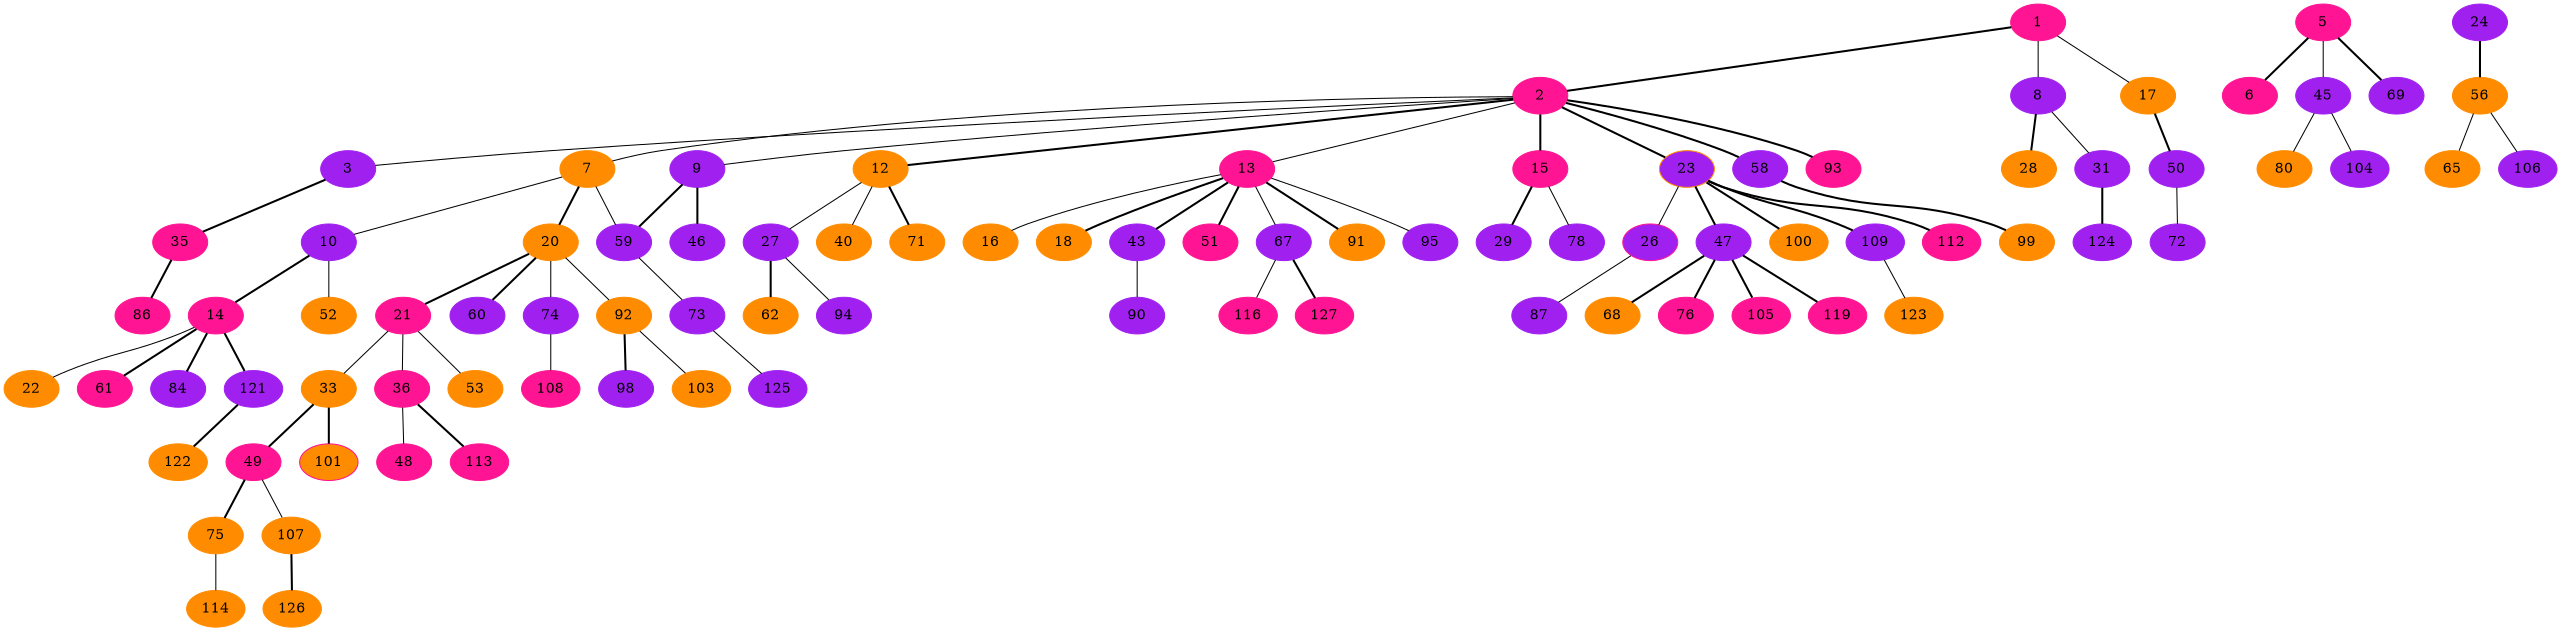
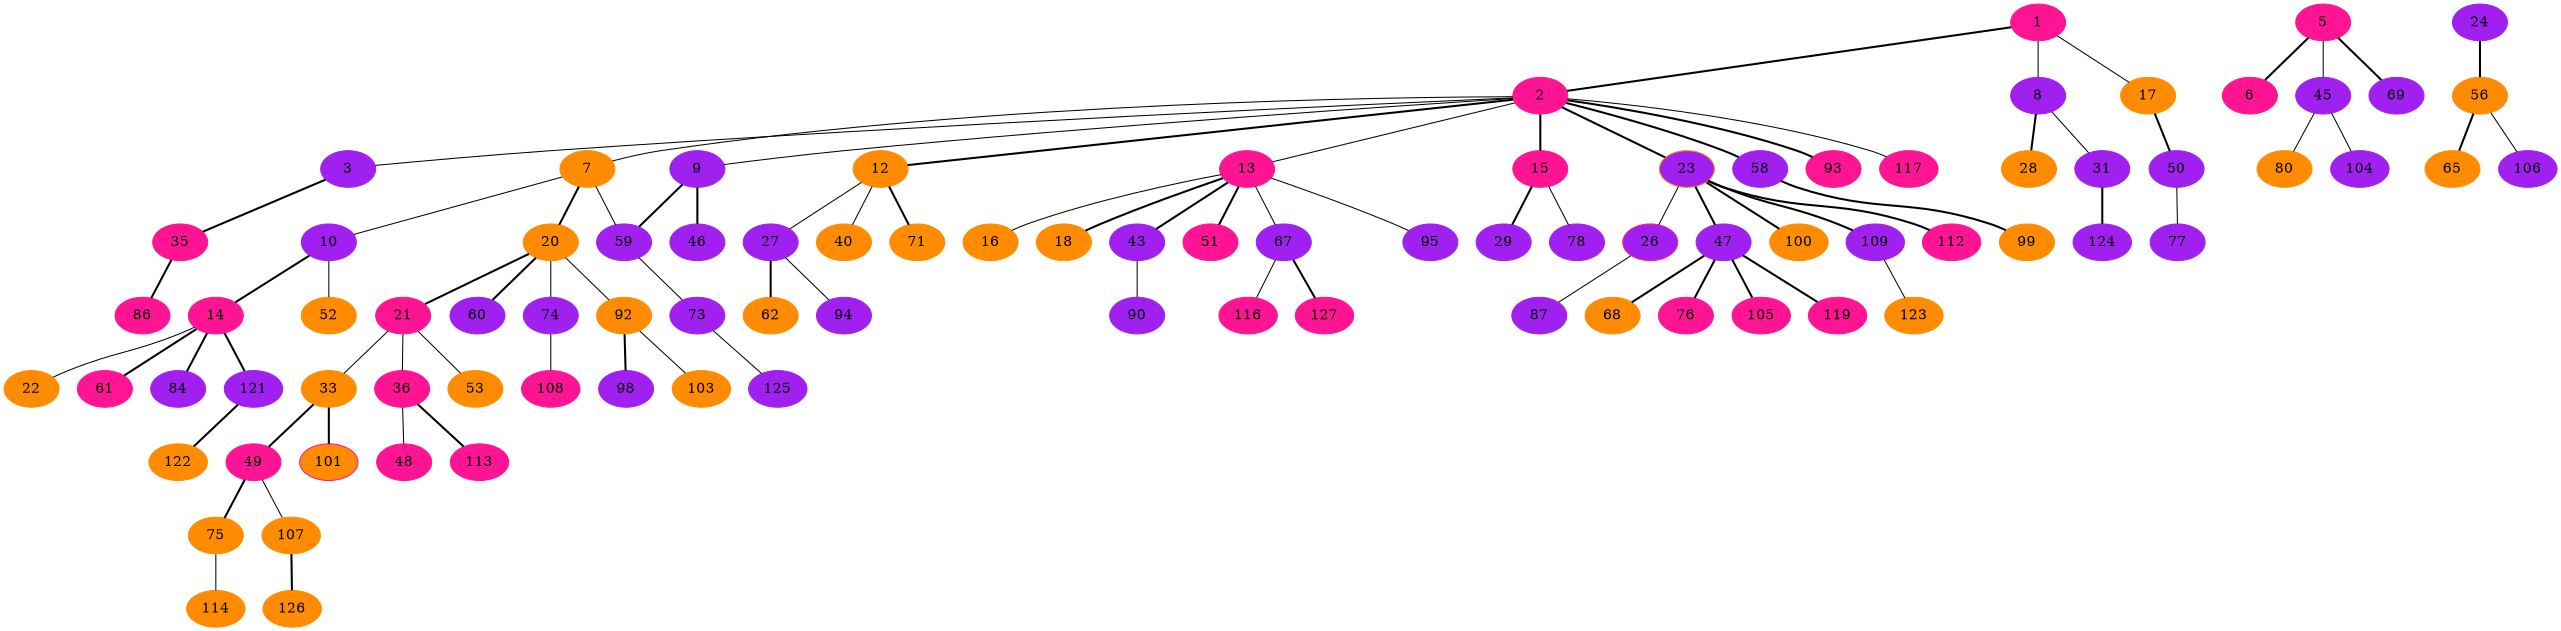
(2466, 132) -> (2466, 132)
none -> (1909, 169)
(1357, 242) -> none
(2178, 242) -> (2178, 242)
